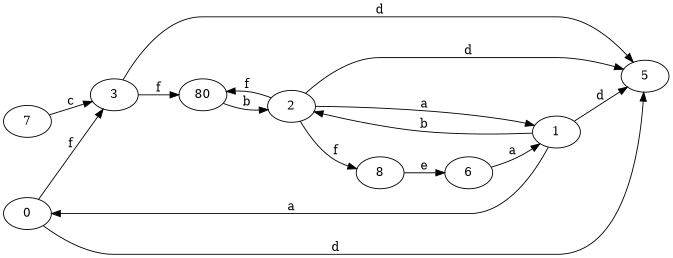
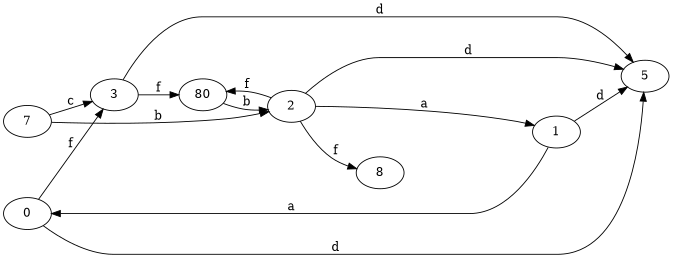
(427, 132) -> (156, 123)
(469, 173) -> none
